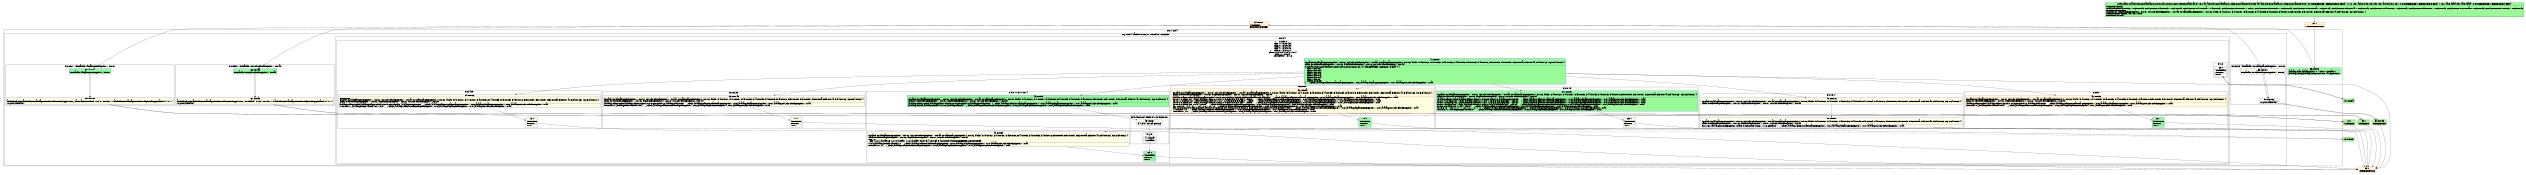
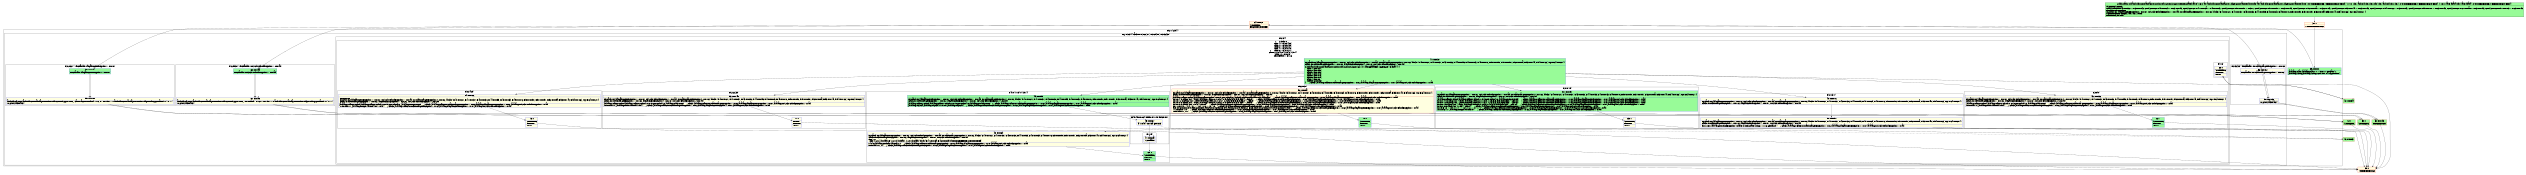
(2096, 101) -> (2096, 101)
(796, 121) -> (796, 121)
